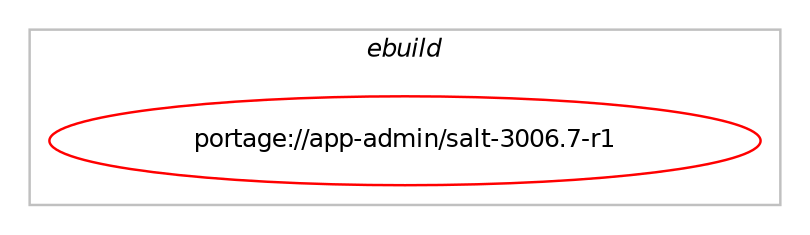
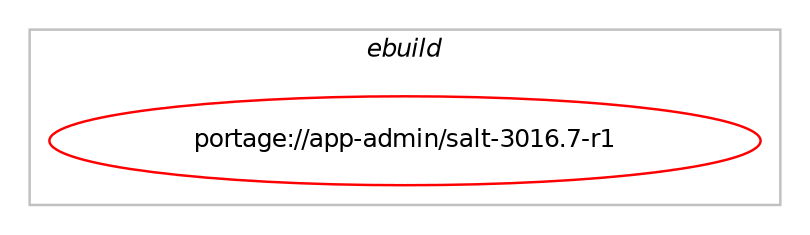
(405, 141) -> (405, 141)
